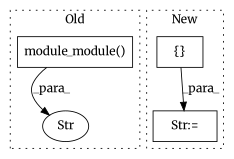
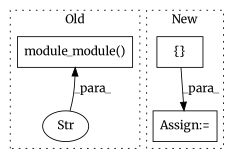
(32, 88) -> (74, 94)
(185, 126) -> (185, 126)
